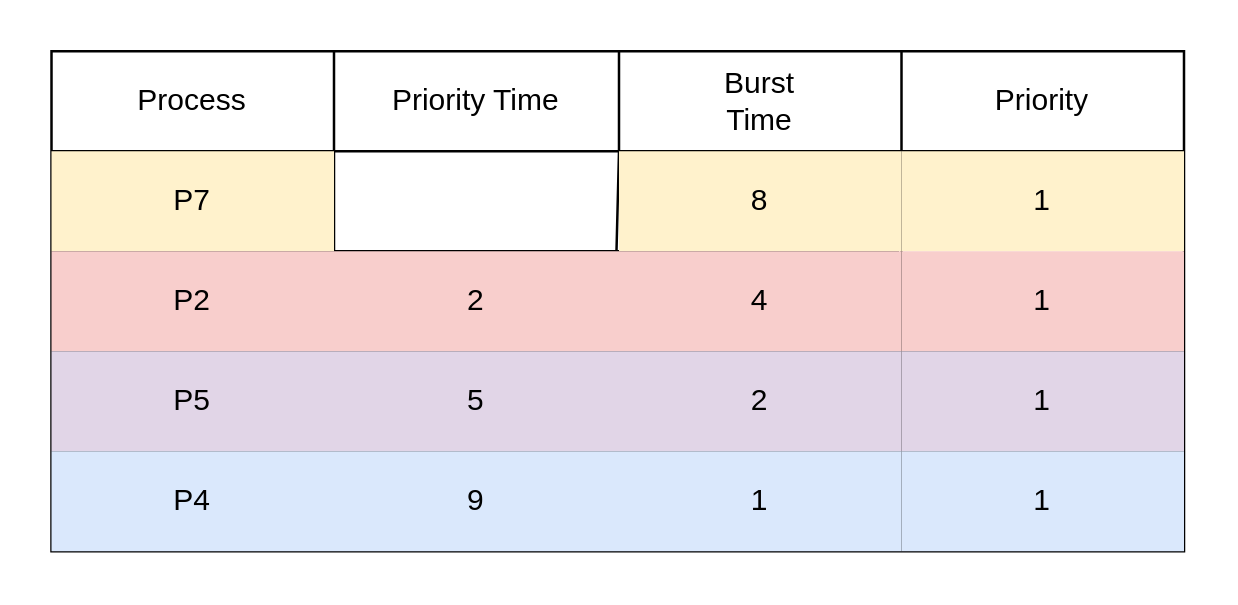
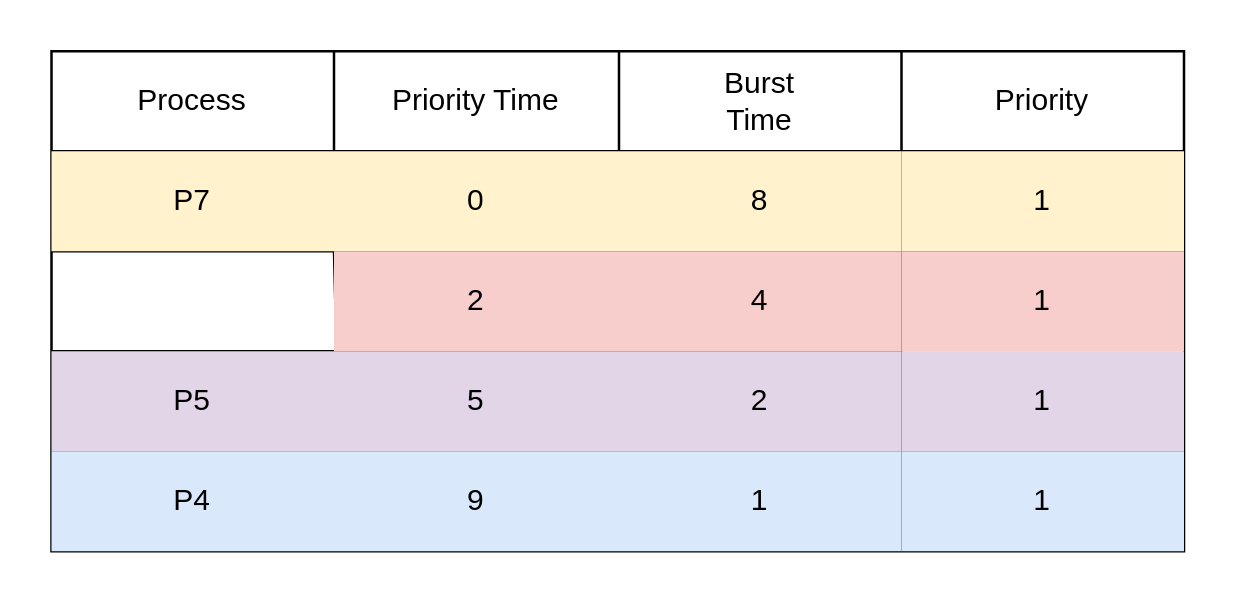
none -> (476, 201)
(193, 301) -> none
